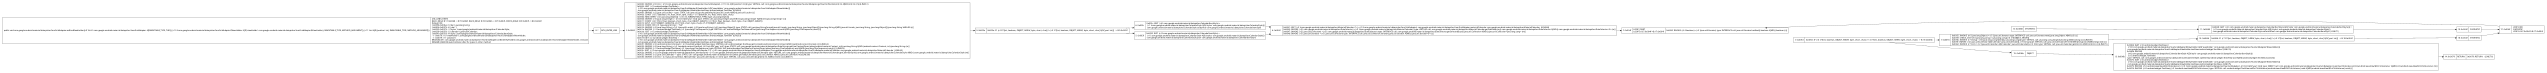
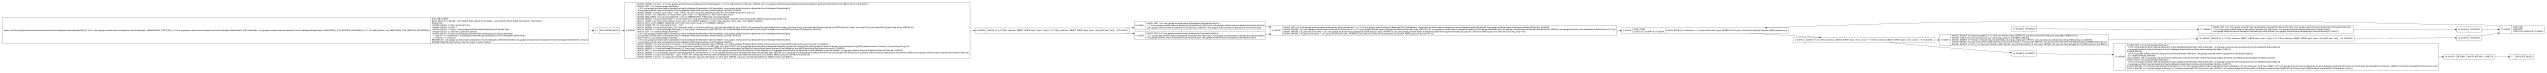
(609, 31) -> (609, 31)
none -> (1785, 35)
(2030, 54) -> (2030, 54)
none -> (2522, 57)
